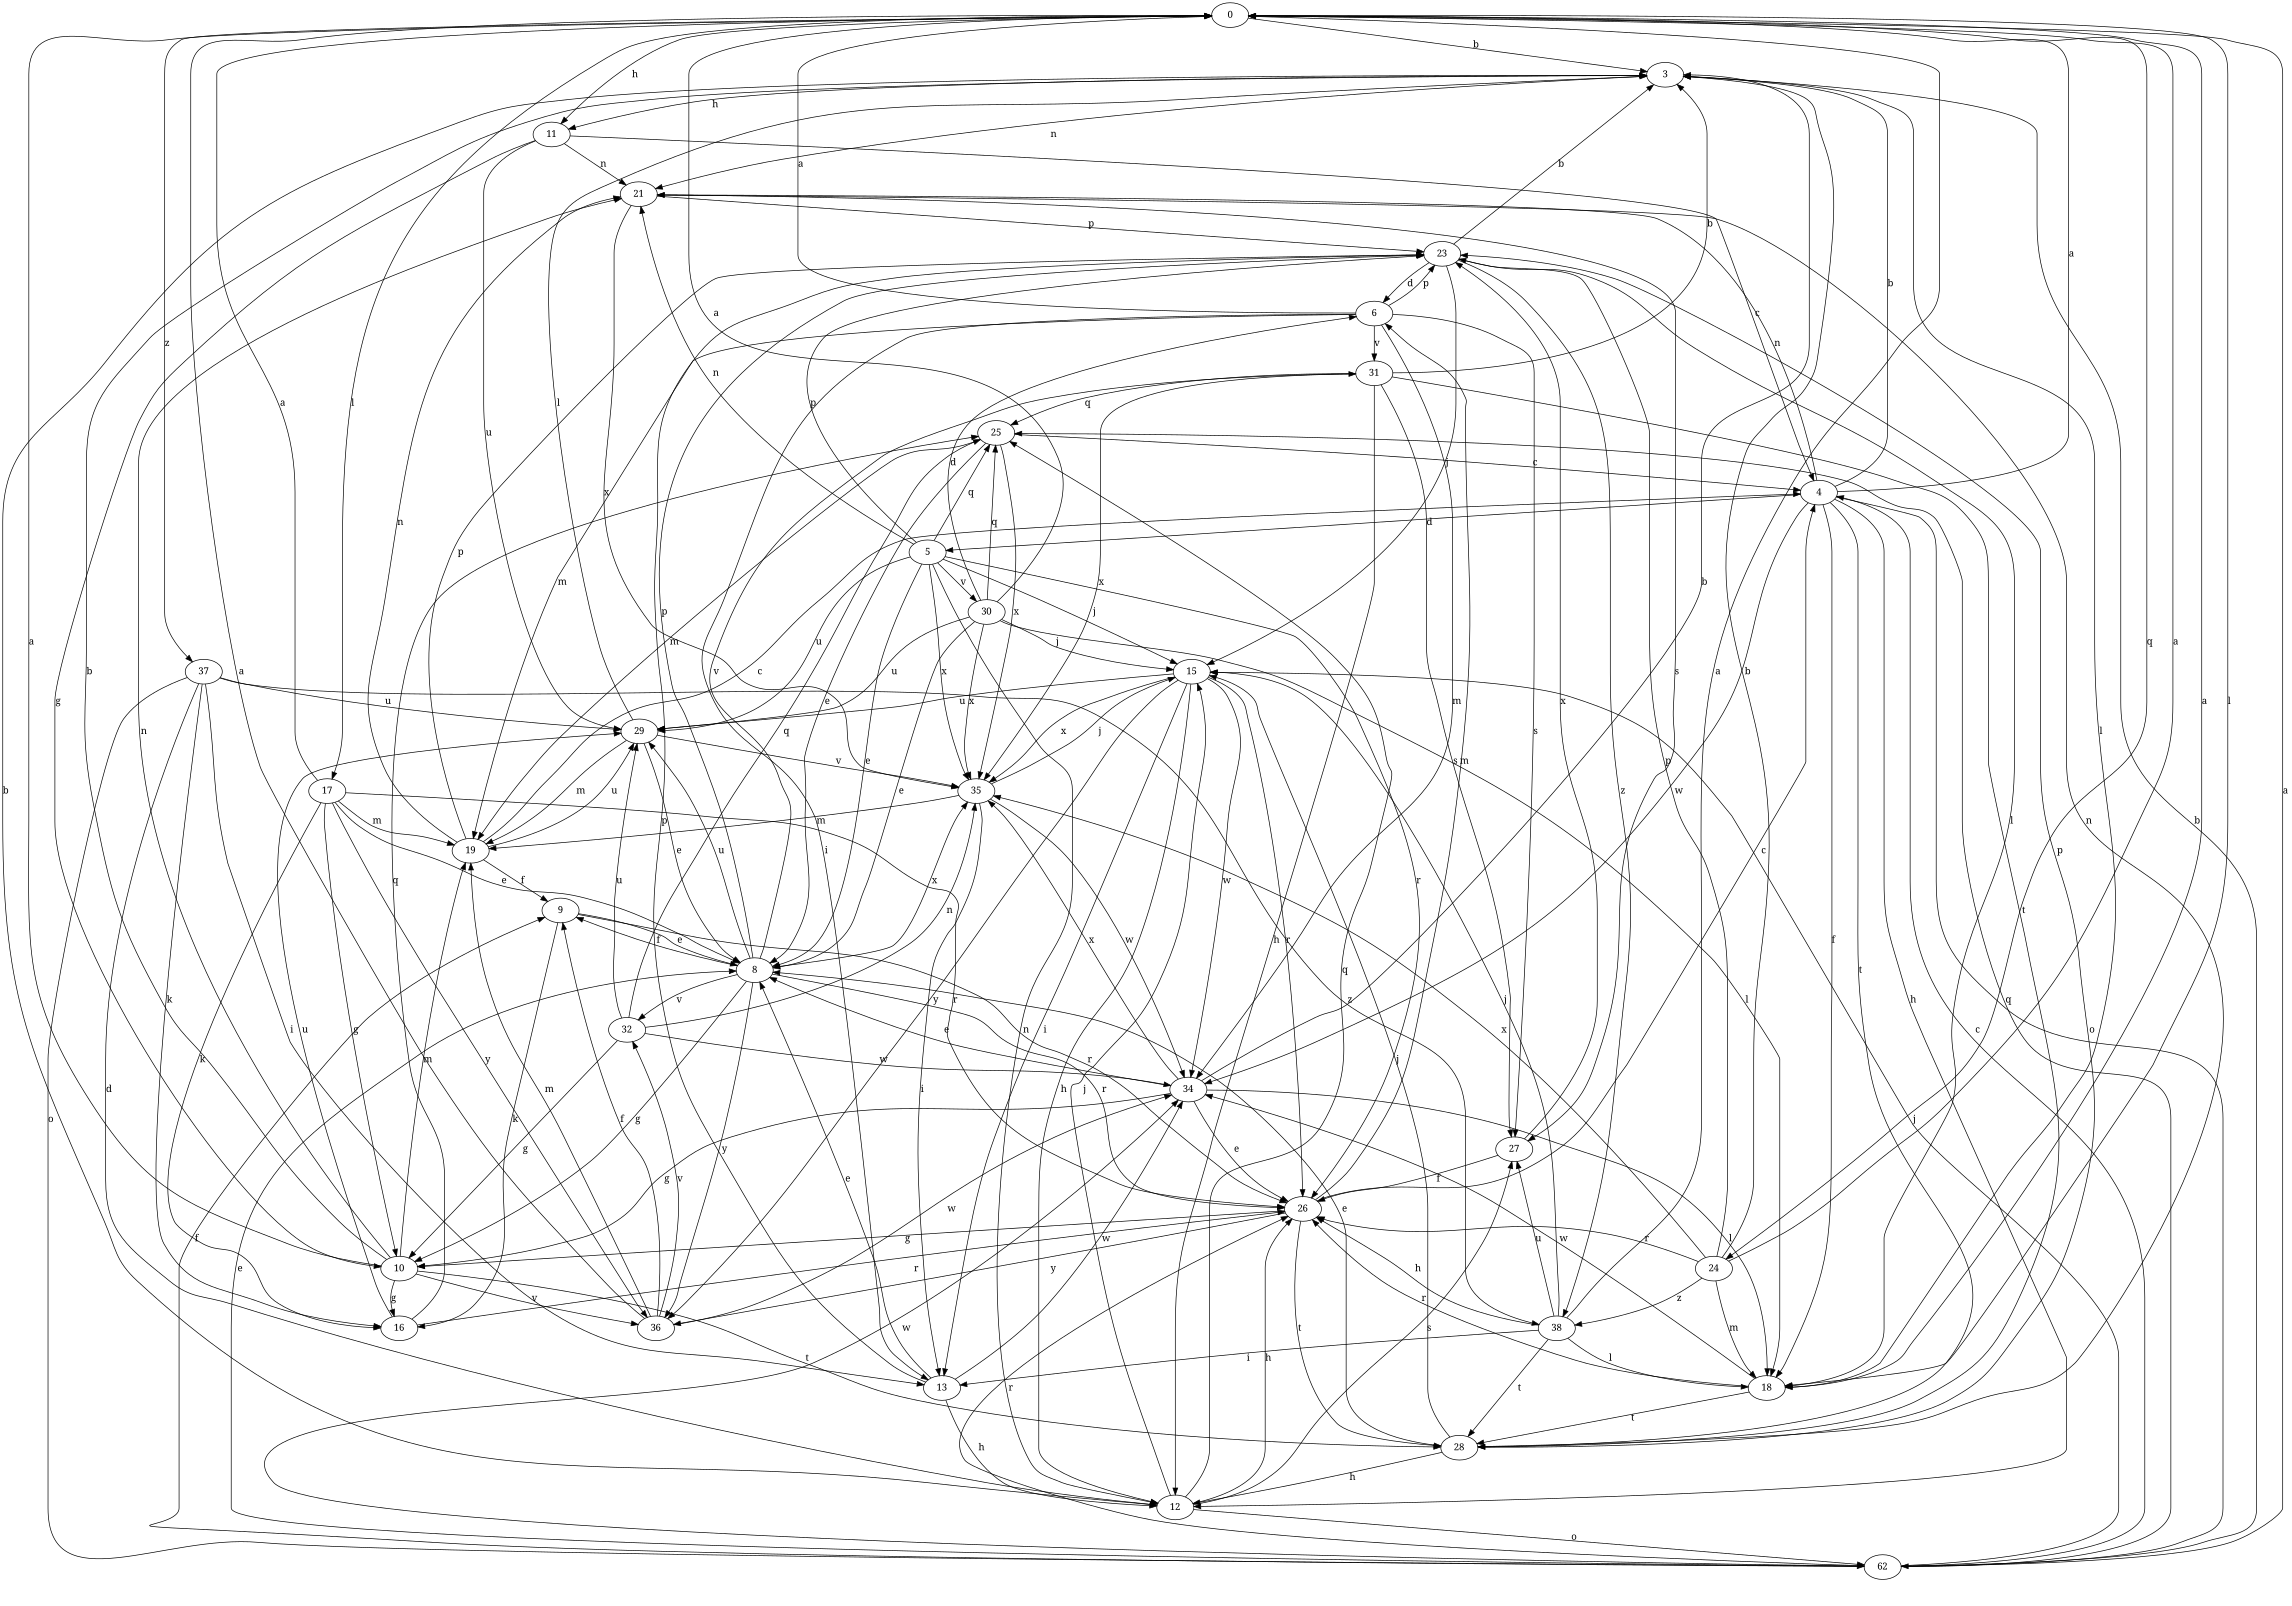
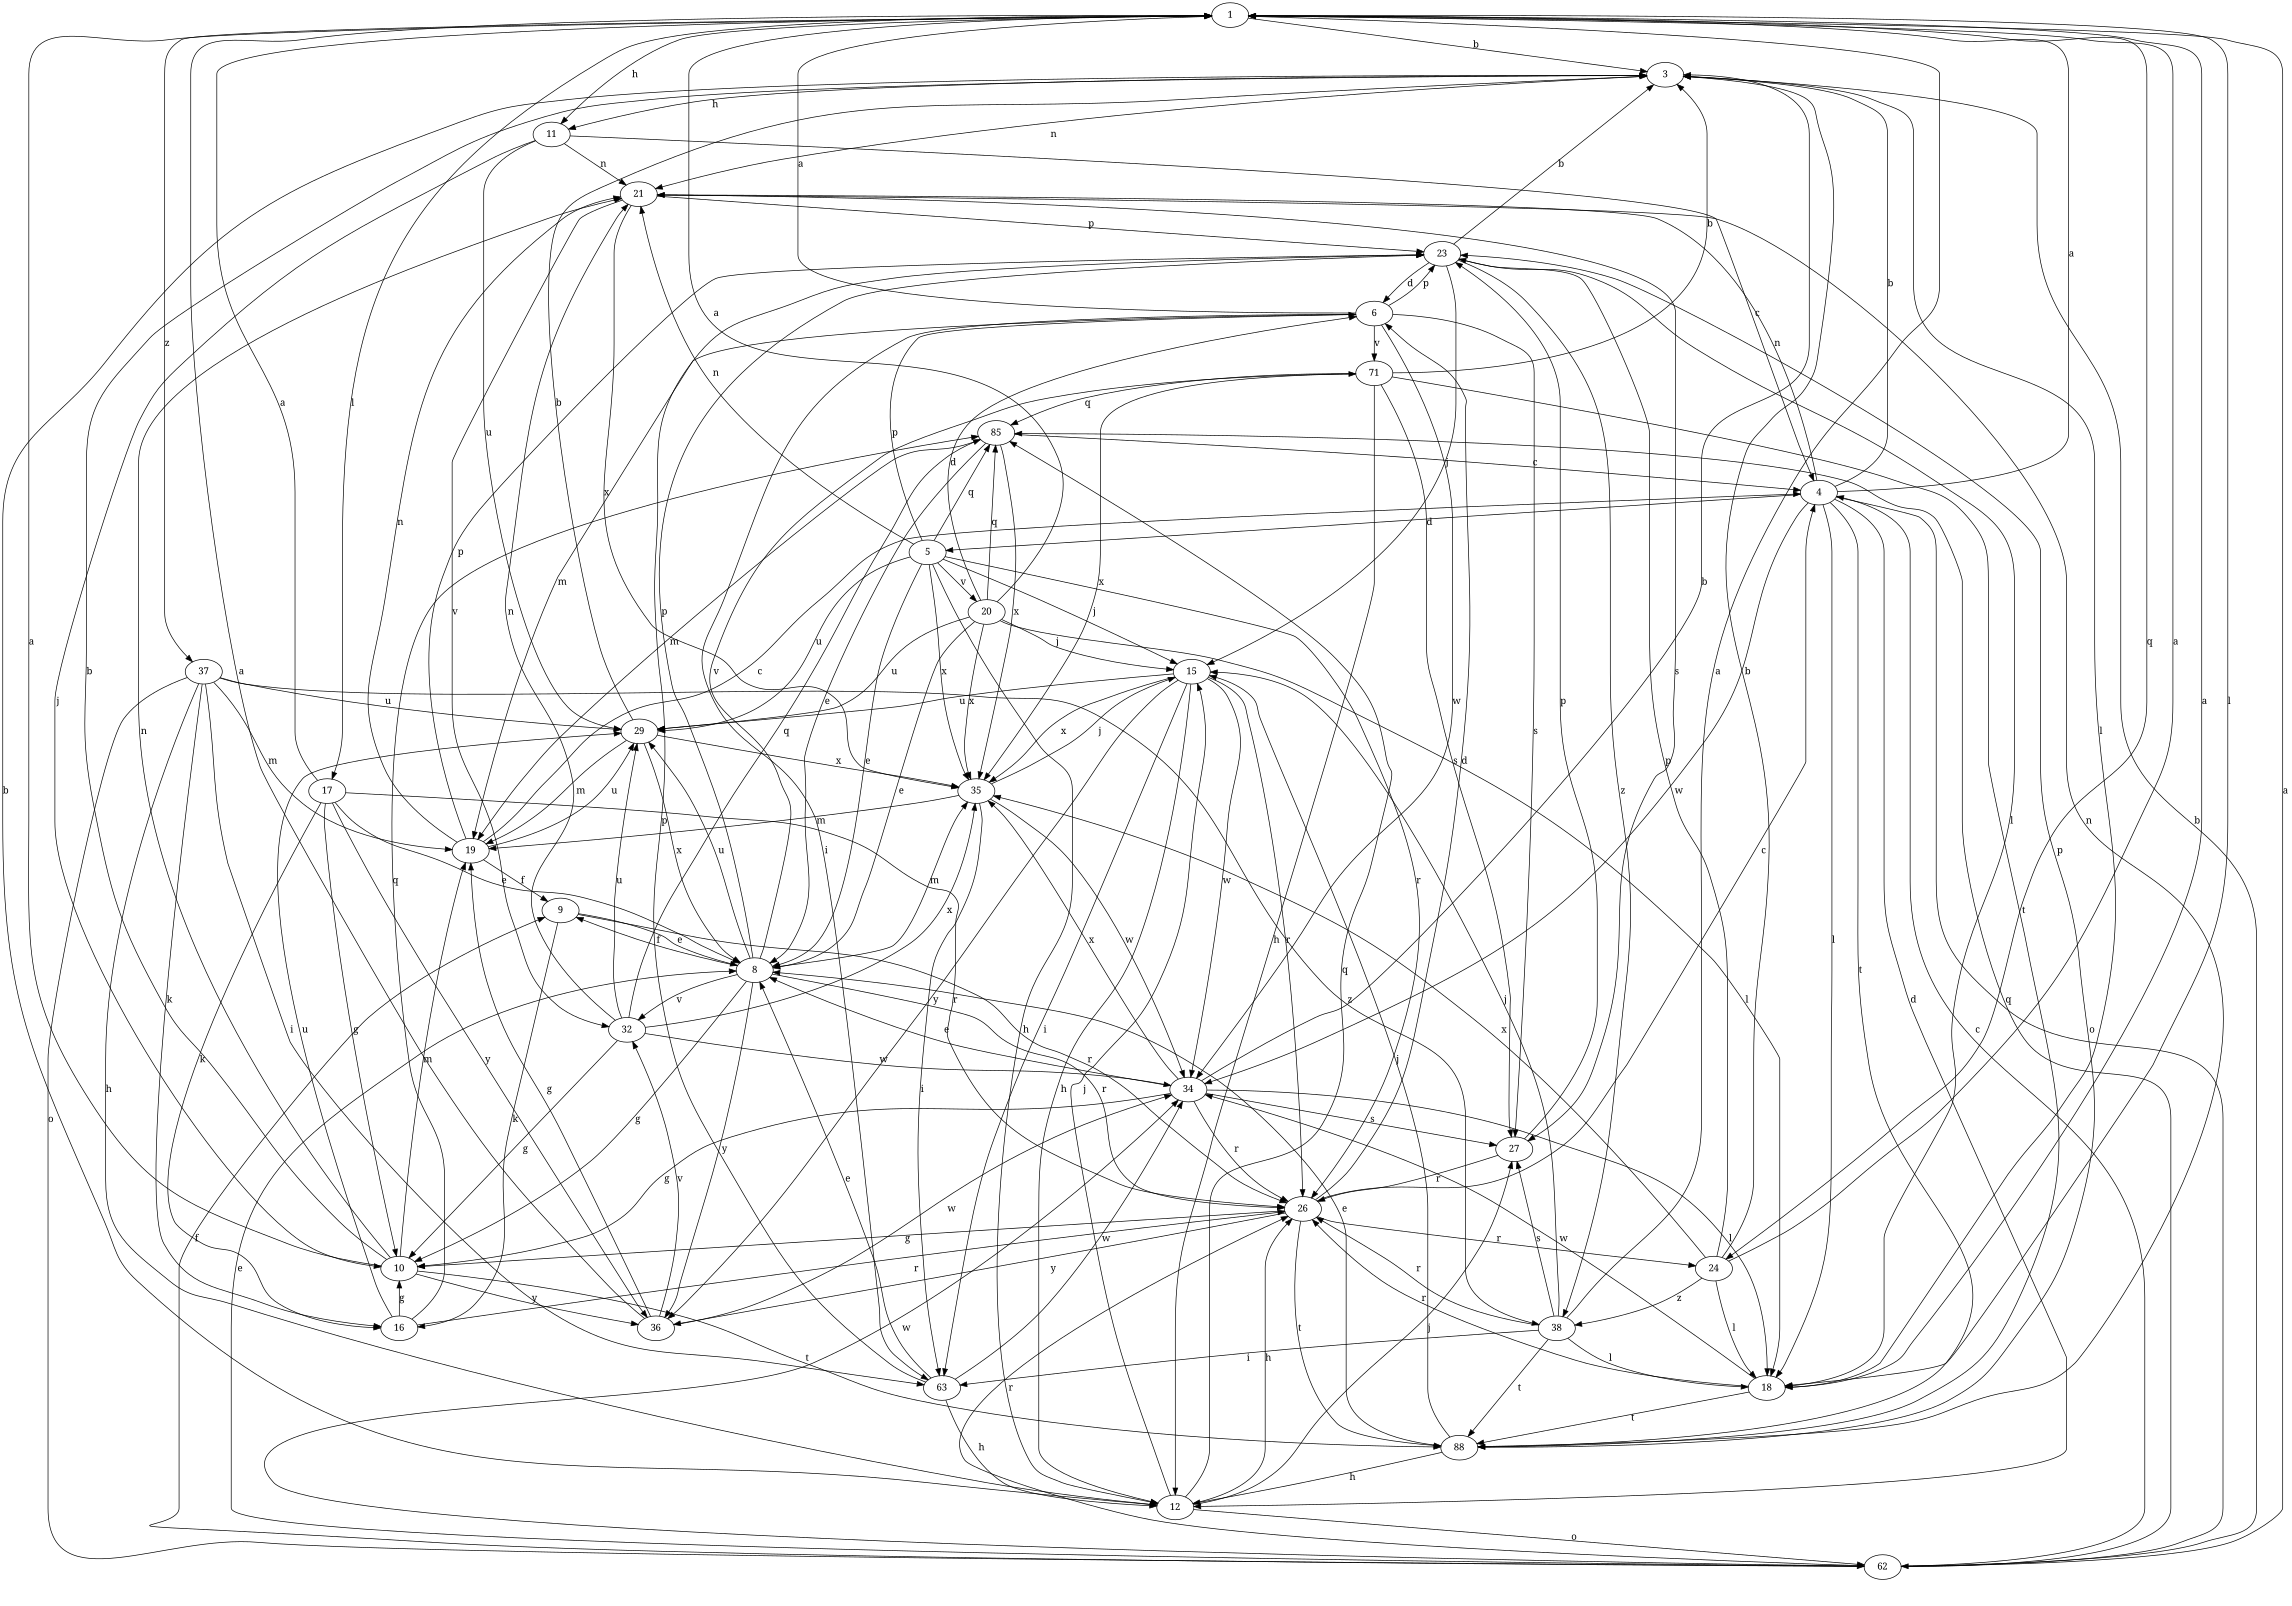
(1230, 15) -> (1230, 15)
(994, 295) -> (916, 341)
(1374, 373) -> (1374, 373)
(559, 403) -> (559, 403)
(996, 433) -> (996, 433)
none -> (452, 609)
(987, 612) -> (987, 612)
none -> (509, 630)
(58, 702) -> (58, 702)
(1457, 702) -> (1457, 702)
(1563, 702) -> (1563, 702)
(839, 761) -> (839, 761)
(1465, 761) -> (1465, 761)
(386, 831) -> (303, 804)
(679, 851) -> (679, 851)
(935, 881) -> (935, 881)
(950, 910) -> (950, 910)
(1834, 940) -> (1834, 940)
(1914, 1000) -> (1914, 1000)
(1026, 1030) -> (1026, 1030)
(1858, 1031) -> none
(109, 1090) -> (109, 1090)
(550, 1090) -> (550, 1090)
none -> (1348, 1119)
(620, 1123) -> none
(1237, 1149) -> (1237, 1149)
(1438, 1179) -> (1438, 1179)
(1513, 1227) -> (1503, 1243)
(1539, 1239) -> (1539, 1239)
(1419, 1269) -> (1419, 1269)
(391, 1295) -> (399, 1302)
(535, 1298) -> (535, 1298)
(1430, 1328) -> (1430, 1328)
(1734, 1328) -> (1734, 1328)
(942, 1388) -> (942, 1388)
(1459, 1448) -> (1459, 1448)
